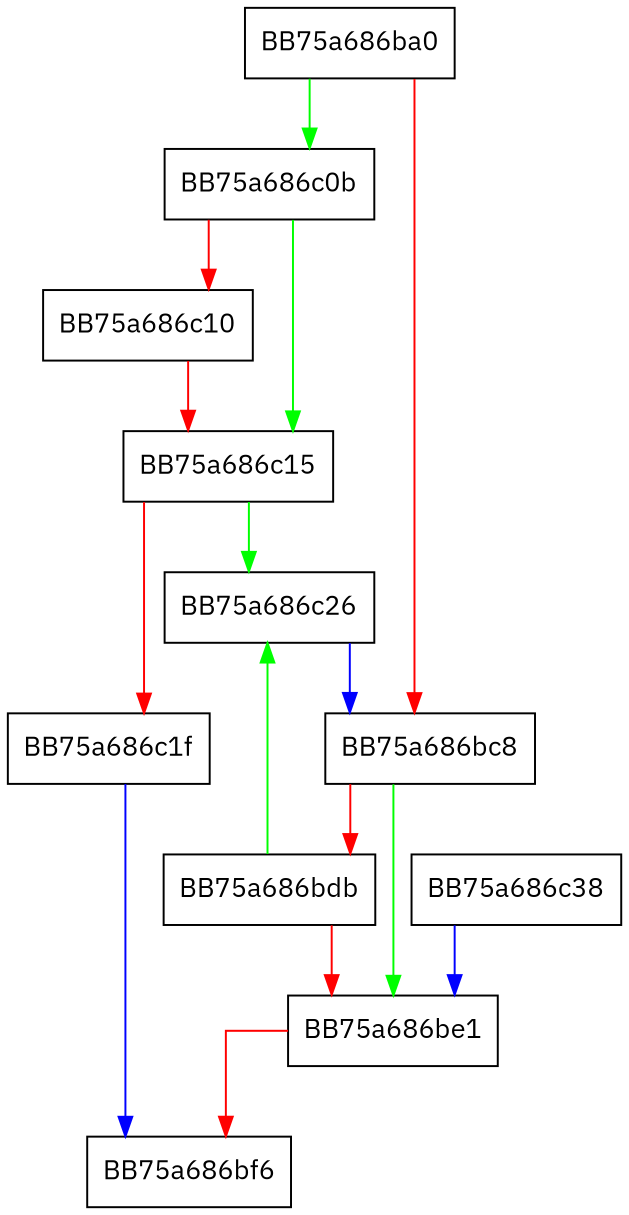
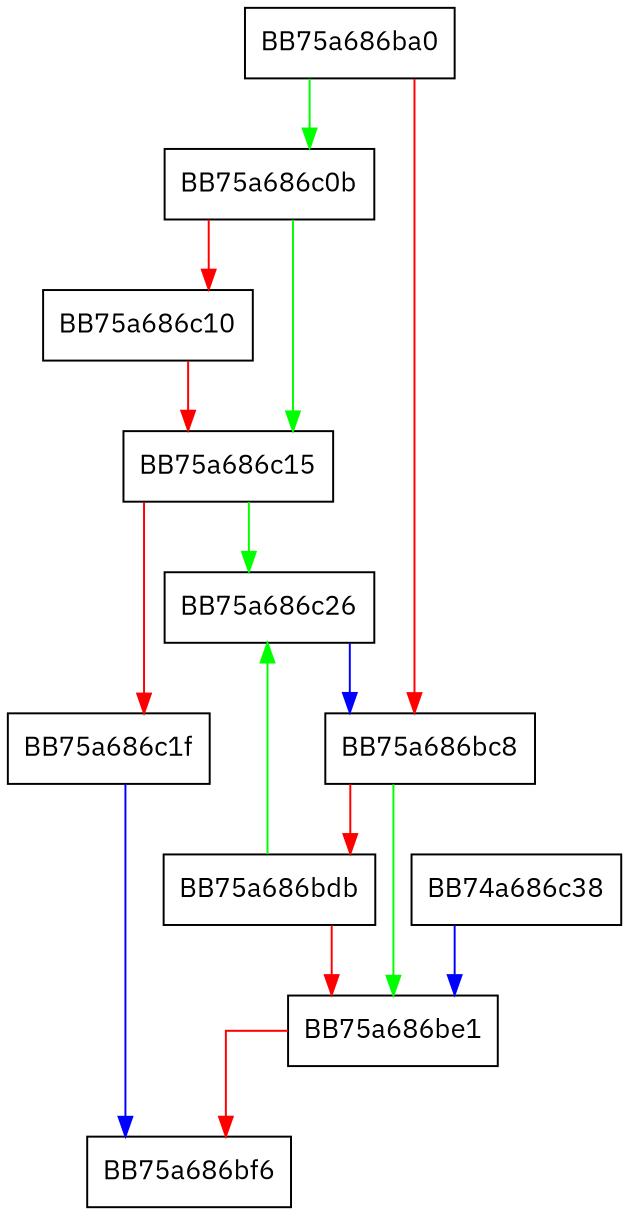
(516, 890) -> (516, 890)
